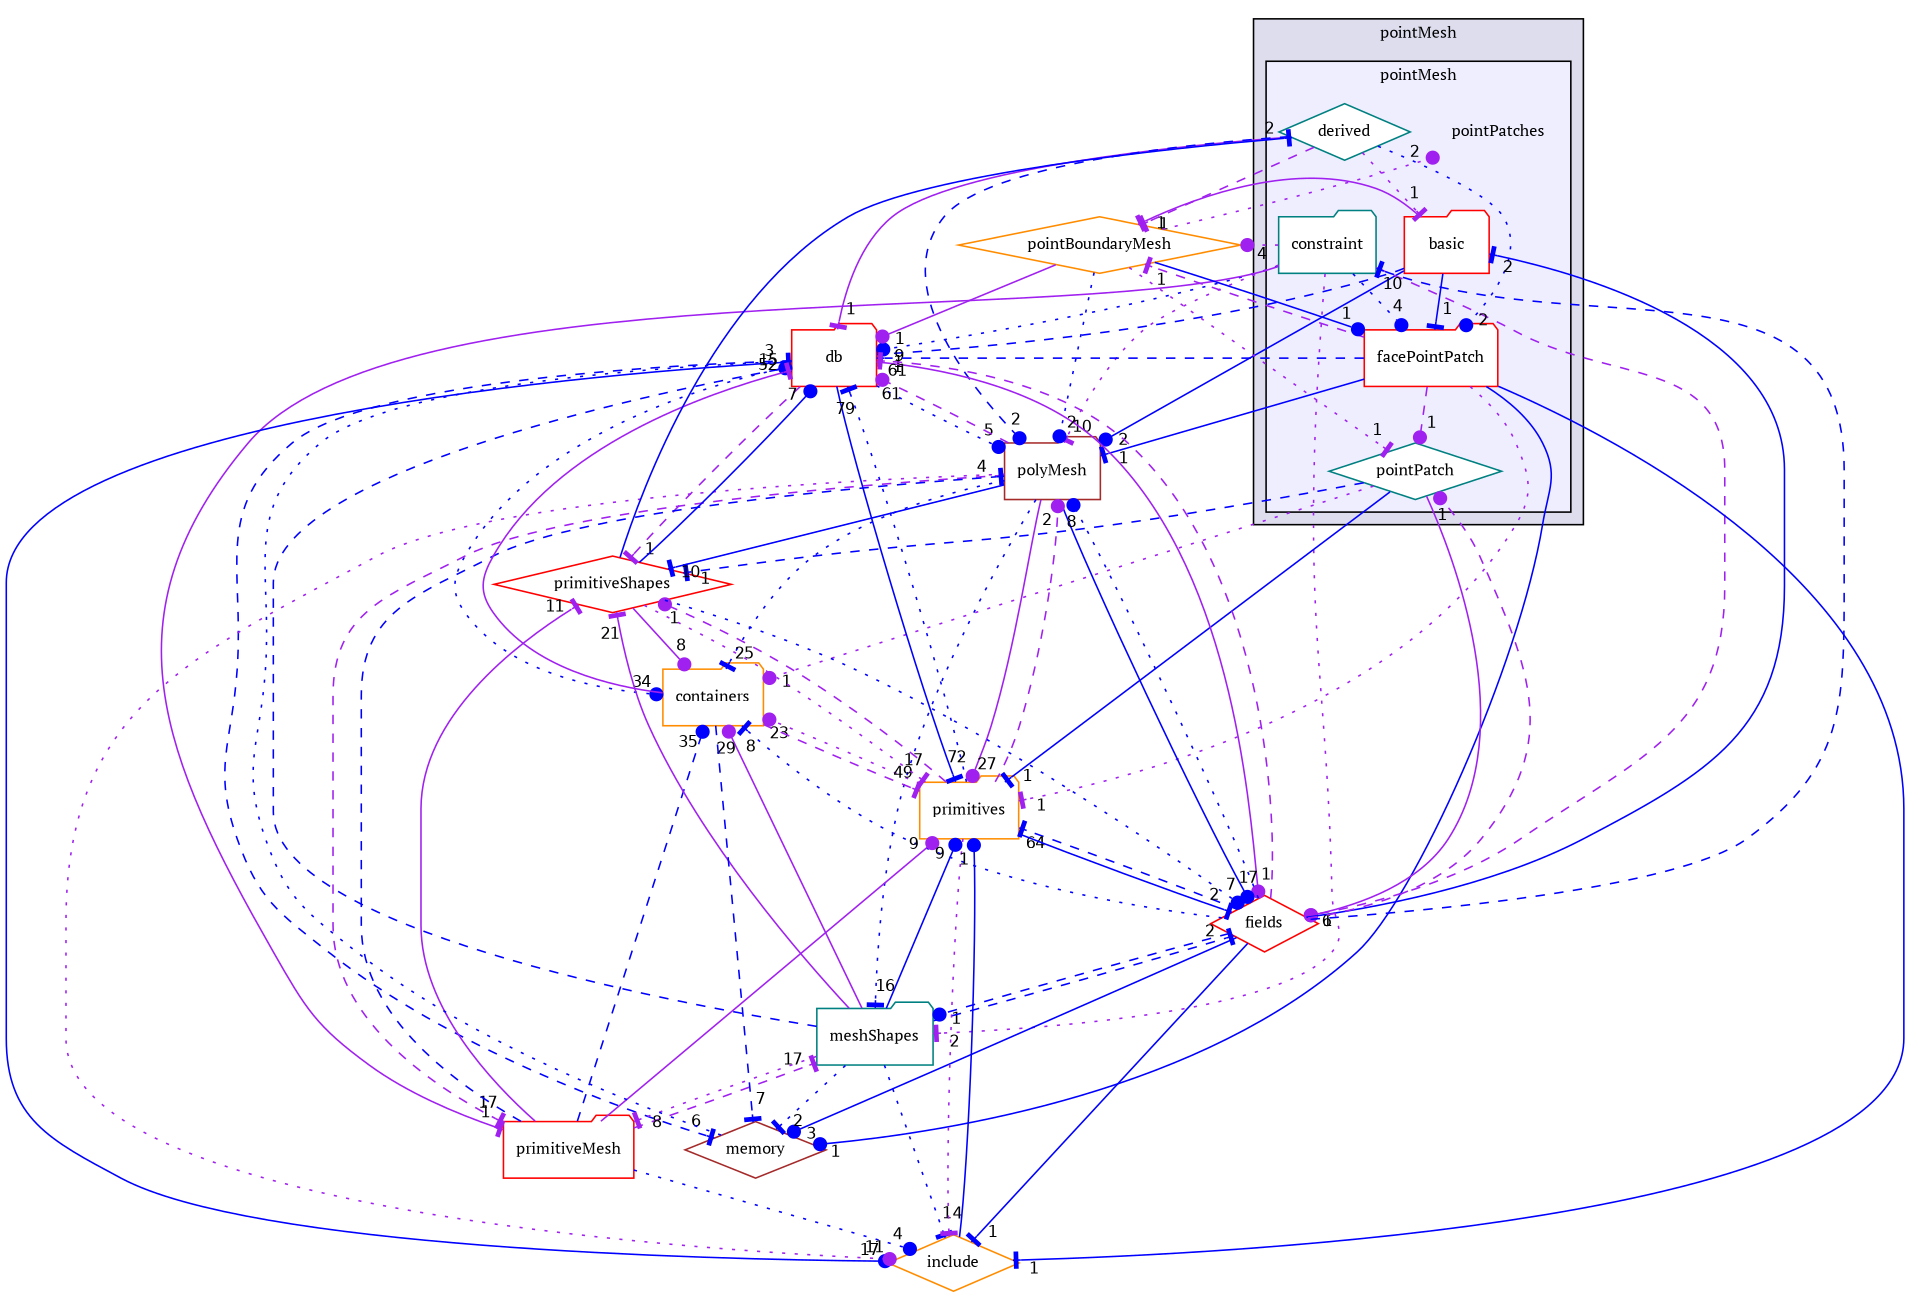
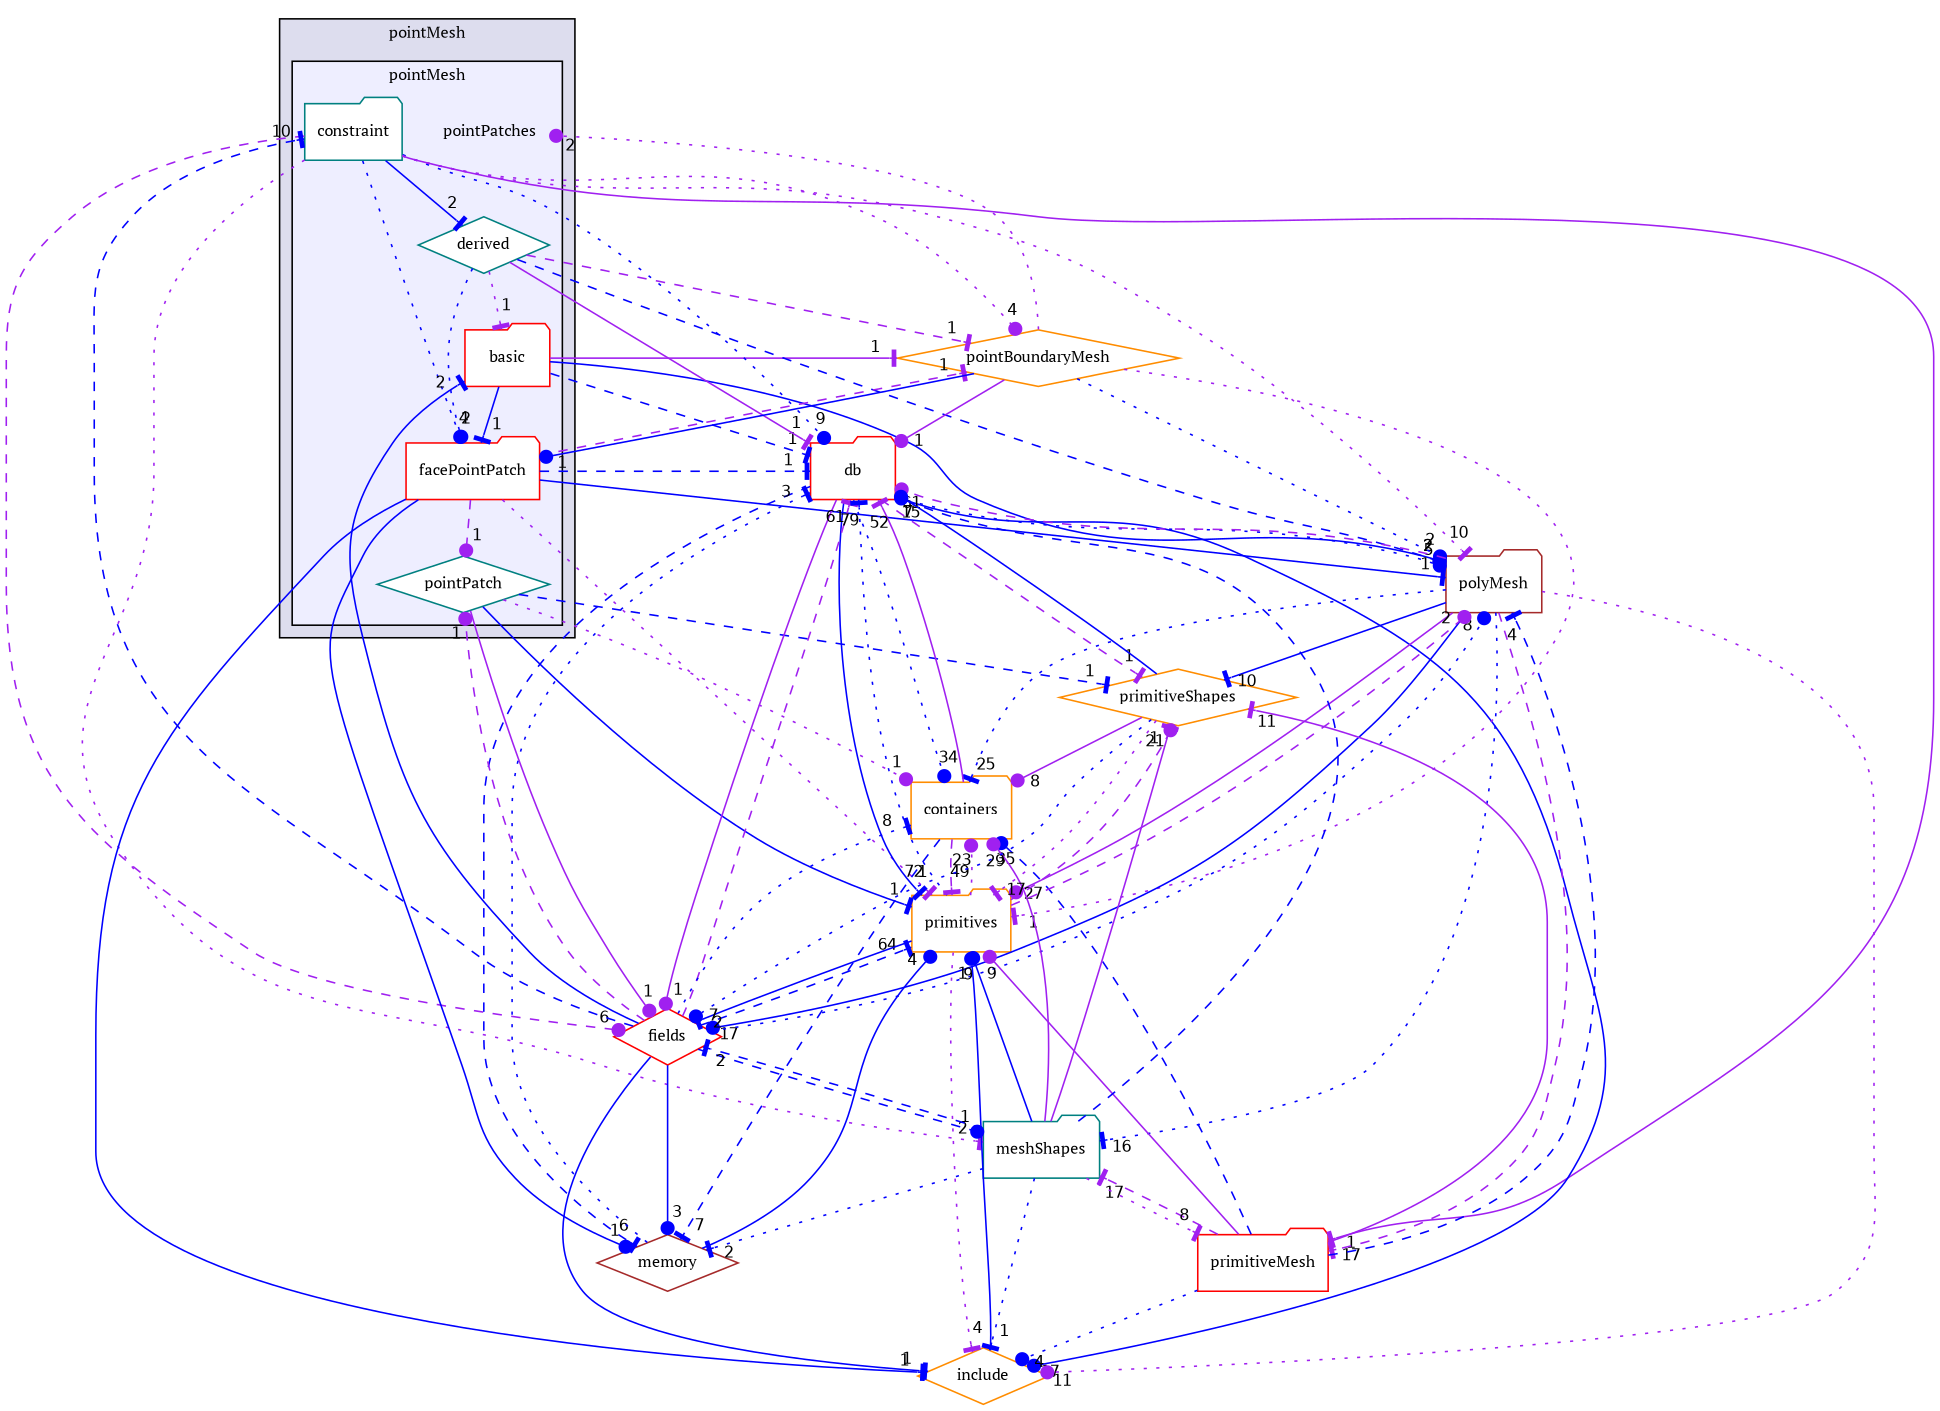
(860, 212) -> (421, 191)
(1243, 348) -> (1545, 654)
(613, 584) -> (1178, 697)
none -> (839, 1138)
